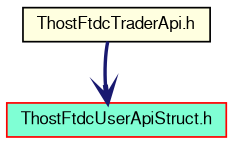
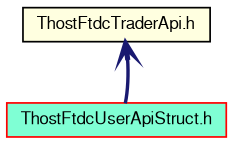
(105, 64) -> (128, 81)
